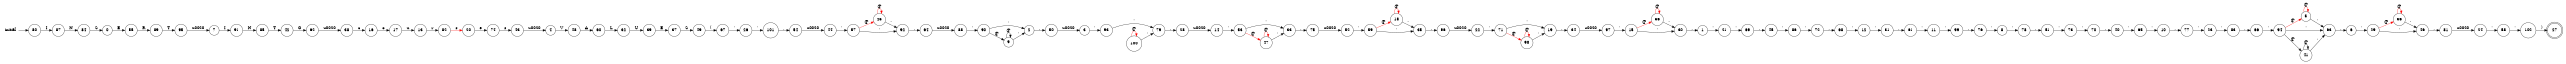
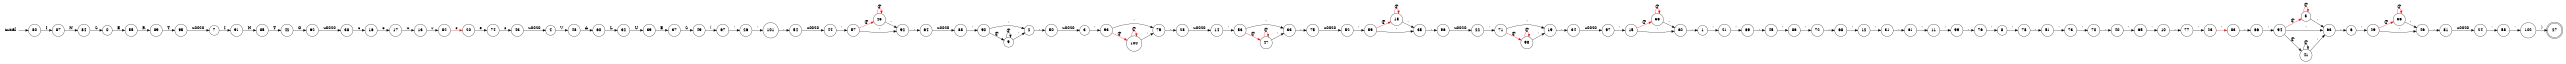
(2220, 30) -> (2220, 30)
none -> (1118, 36)
